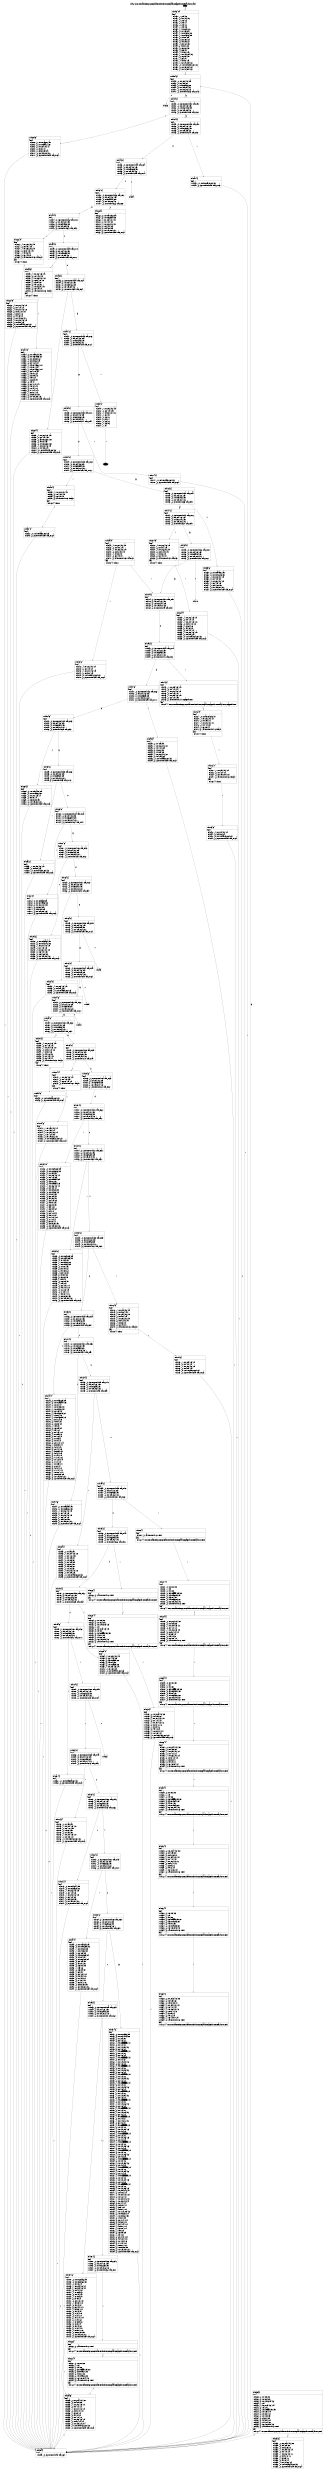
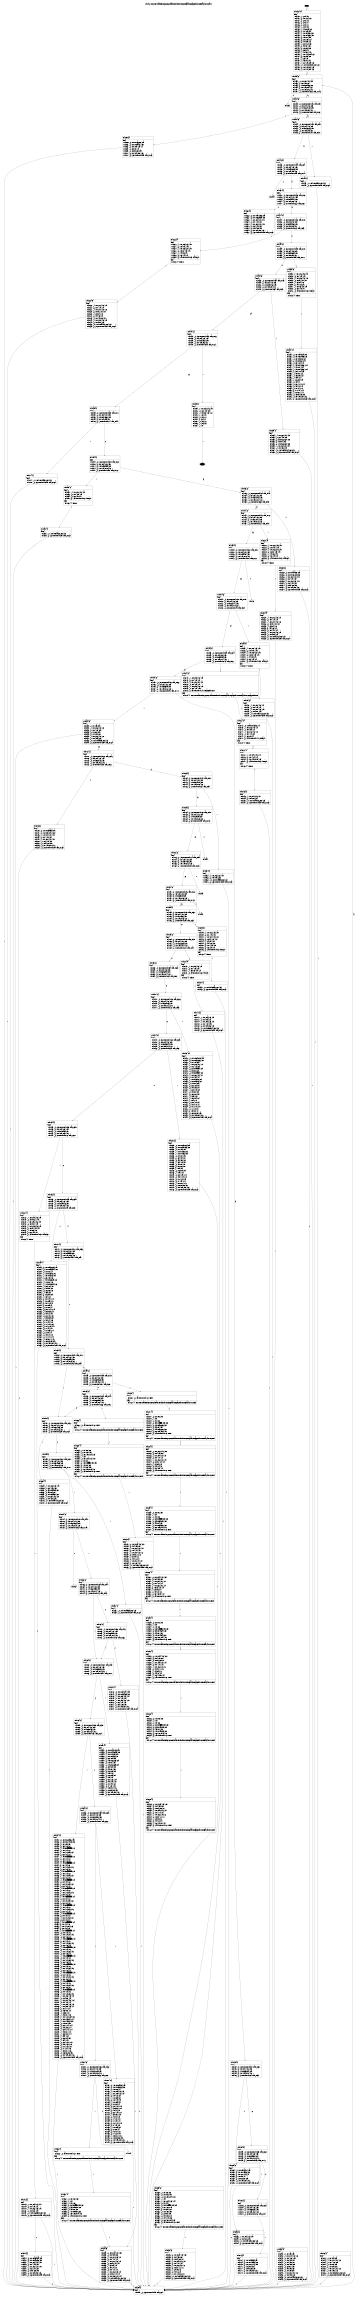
(141, 579) -> (242, 626)
(71, 833) -> (98, 747)
(79, 1428) -> (36, 2234)
(90, 1469) -> (63, 1391)
(82, 1792) -> (93, 1627)
(119, 1965) -> (87, 1770)
none -> (128, 2154)
(210, 2444) -> (159, 2282)
